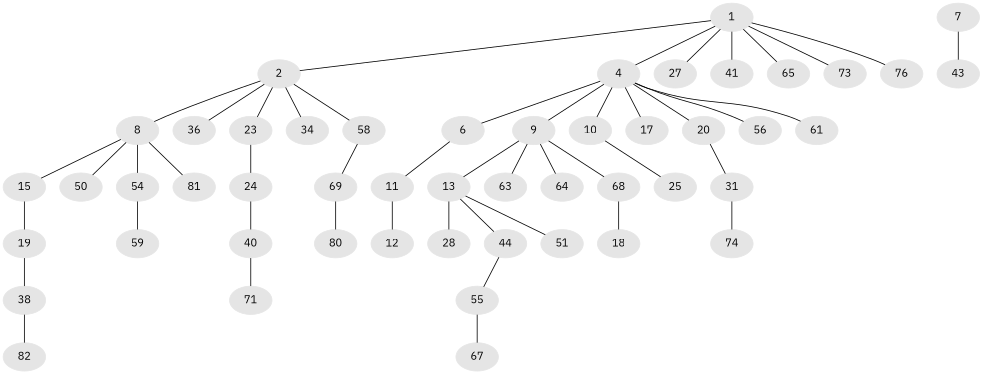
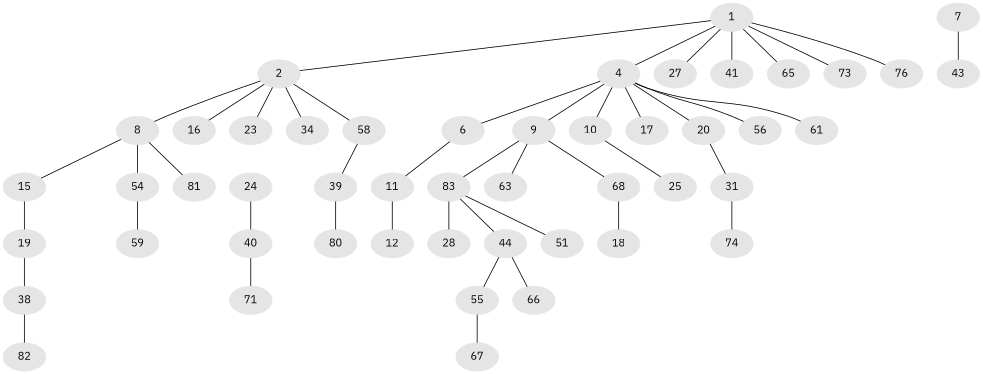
(194, 130) -> (194, 130)
(251, 159) -> none
(81, 187) -> none
(336, 187) -> (336, 187)
(449, 187) -> (449, 187)
(562, 187) -> none
none -> (534, 300)
